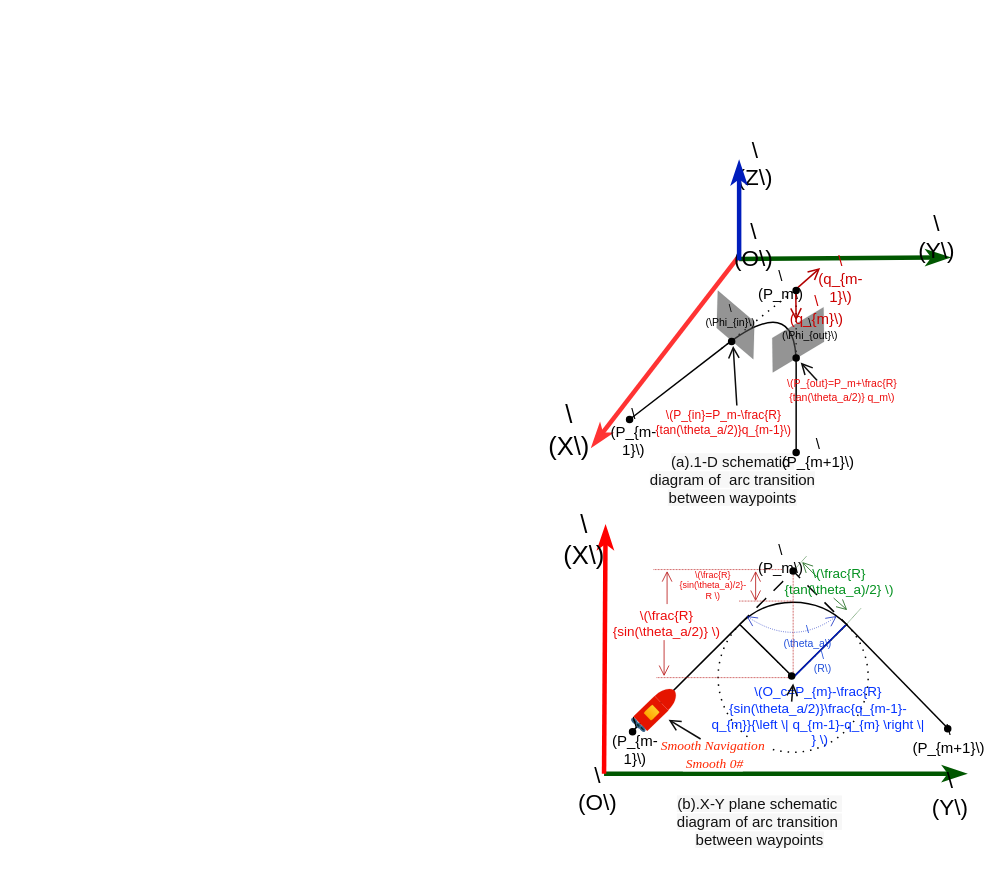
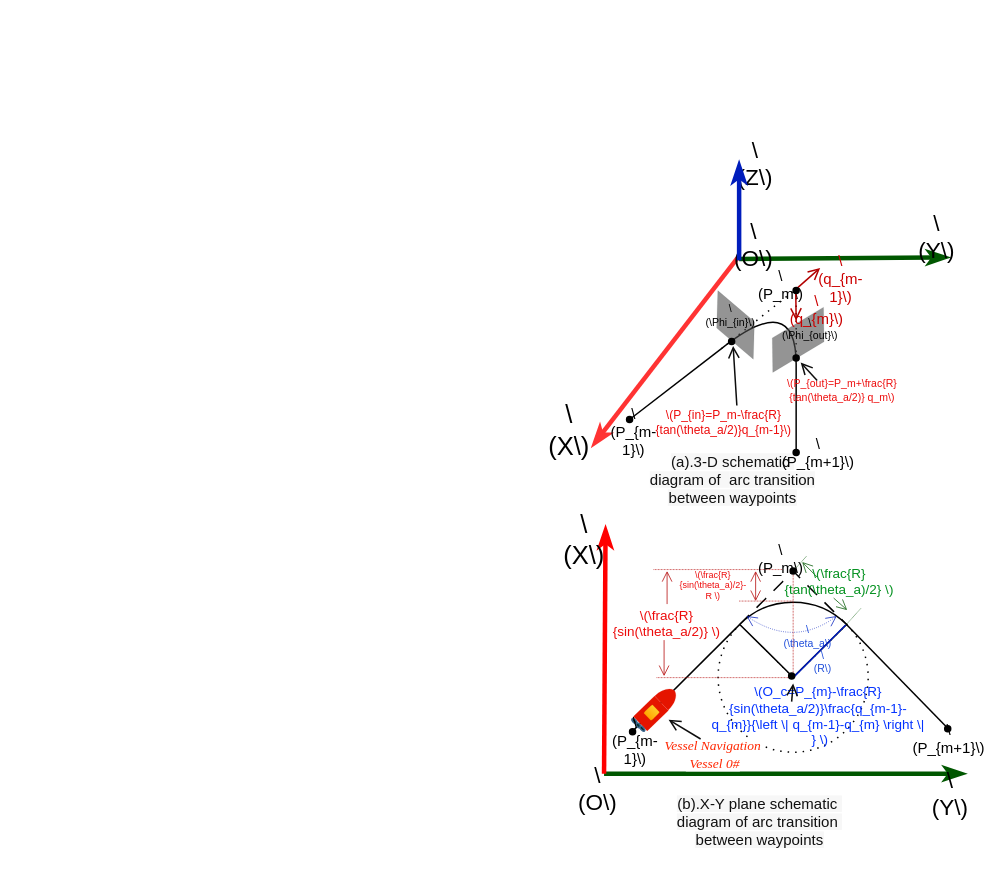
(733, 481) -> (733, 481)
(715, 745) -> (715, 745)
(713, 763) -> (713, 763)
